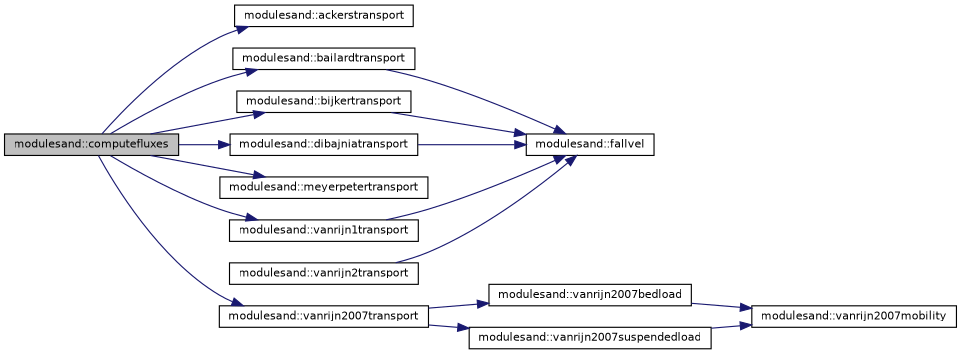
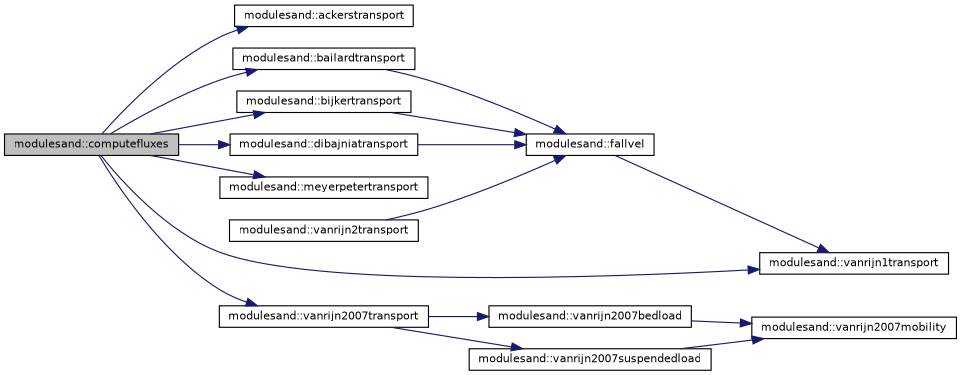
(472, 194) -> (717, 202)
